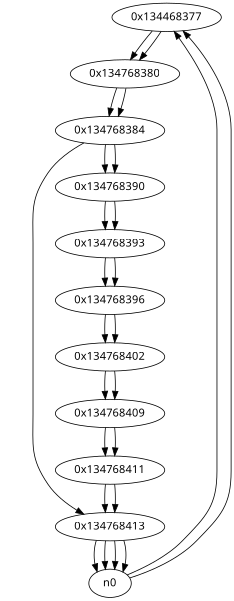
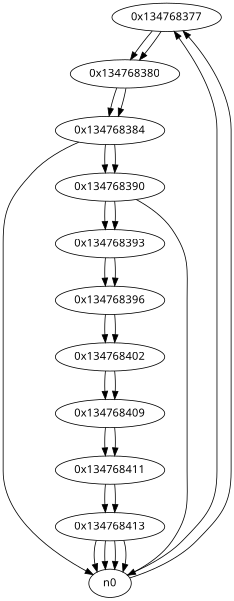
(167, 17) -> (167, 17)
(33, 325) -> (3, 358)
none -> (187, 386)
